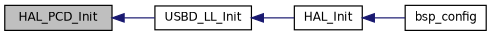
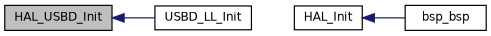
(58, 18) -> (58, 18)
(279, 18) -> none
(446, 18) -> (446, 18)
